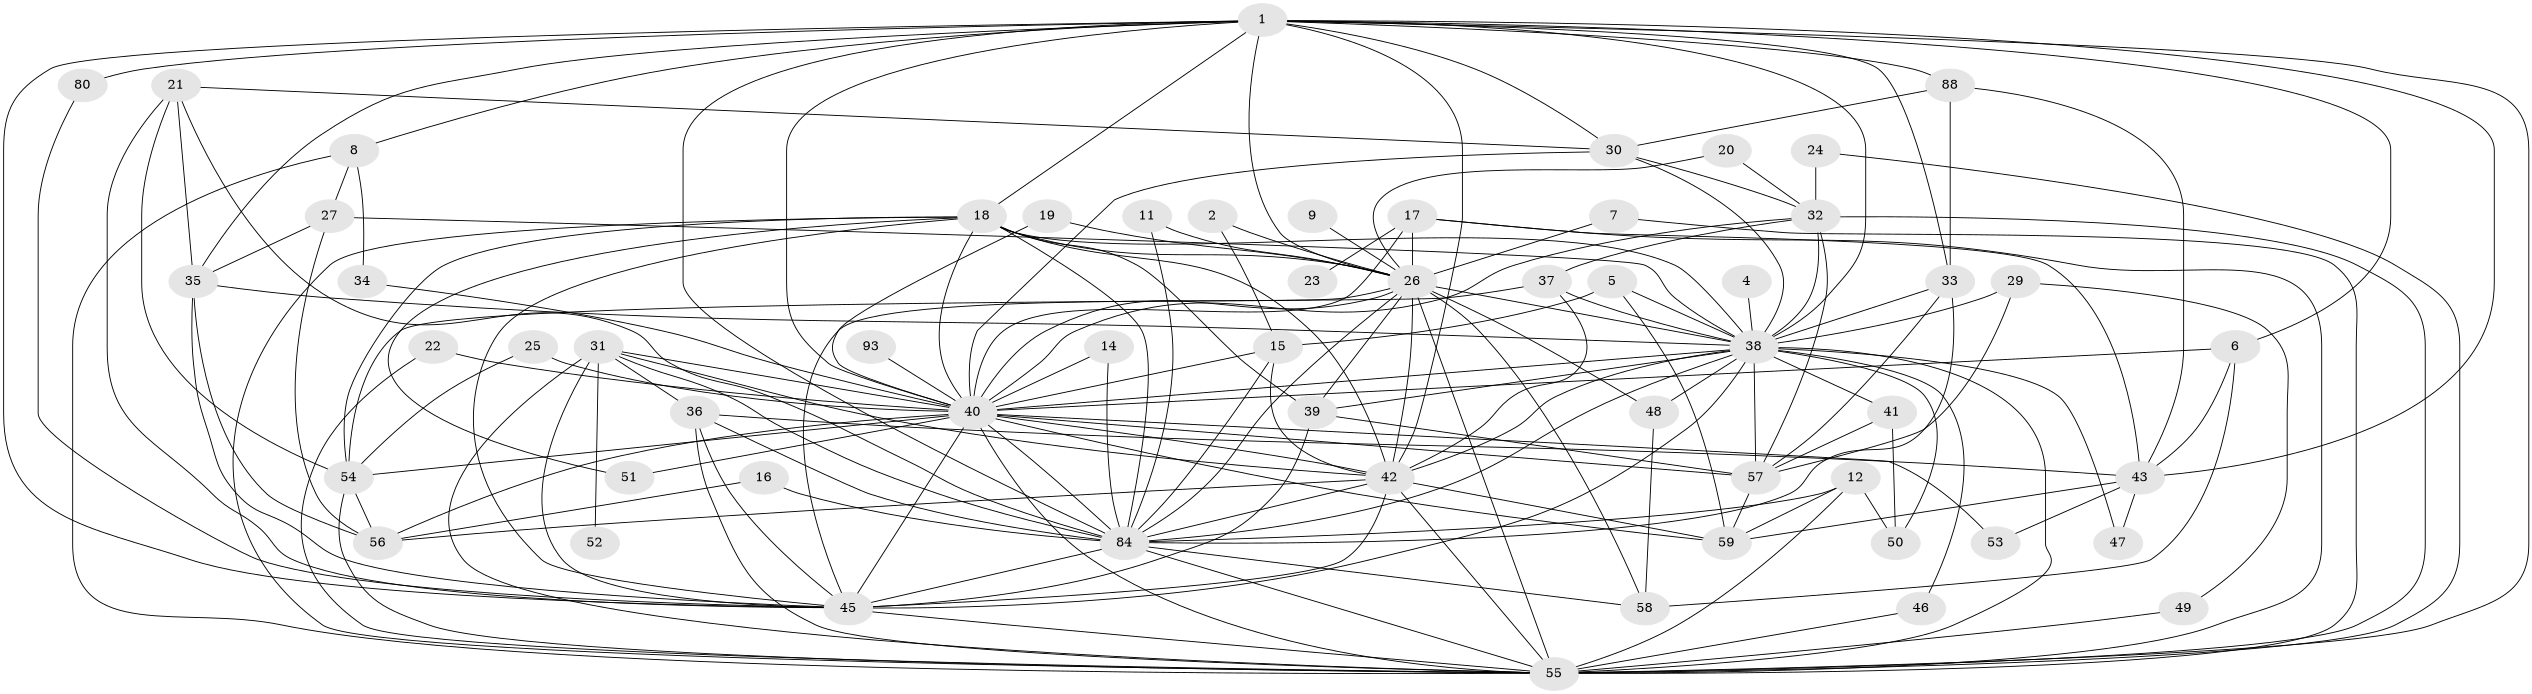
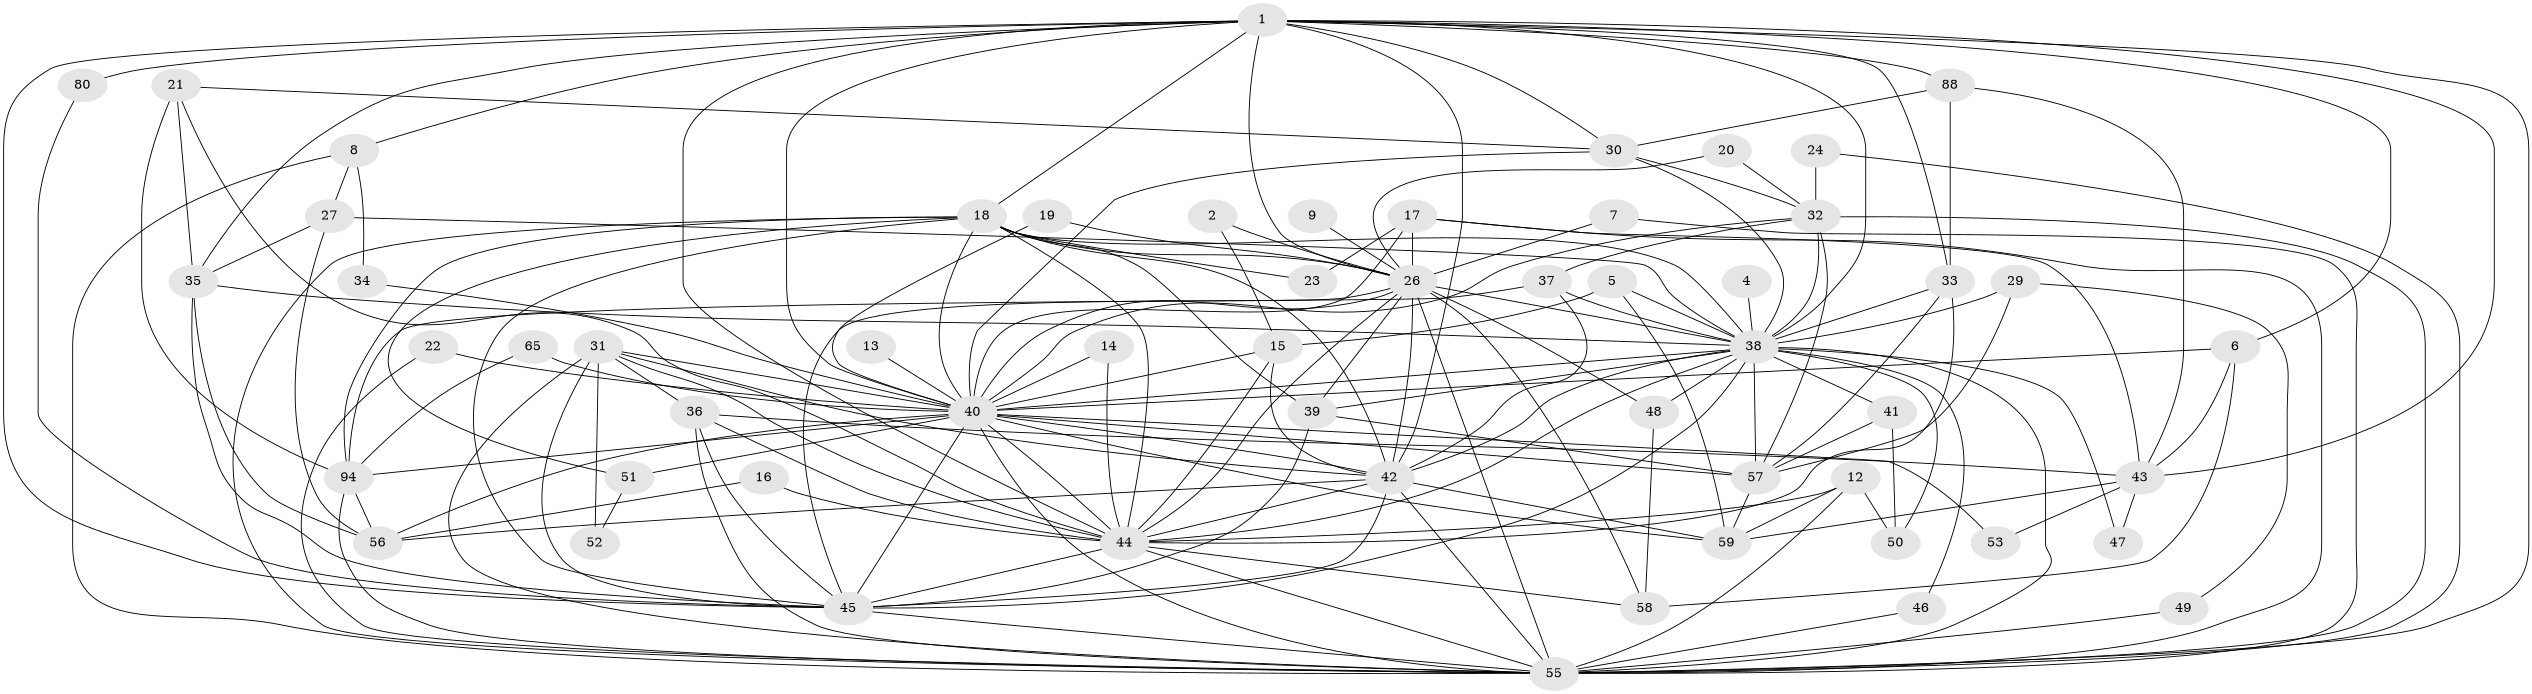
(1147, 216) -> none
none -> (1216, 266)
(533, 347) -> (533, 347)
(871, 347) -> (871, 347)
(349, 478) -> (349, 478)
none -> (612, 511)
(1125, 543) -> (1125, 543)
(283, 554) -> none
